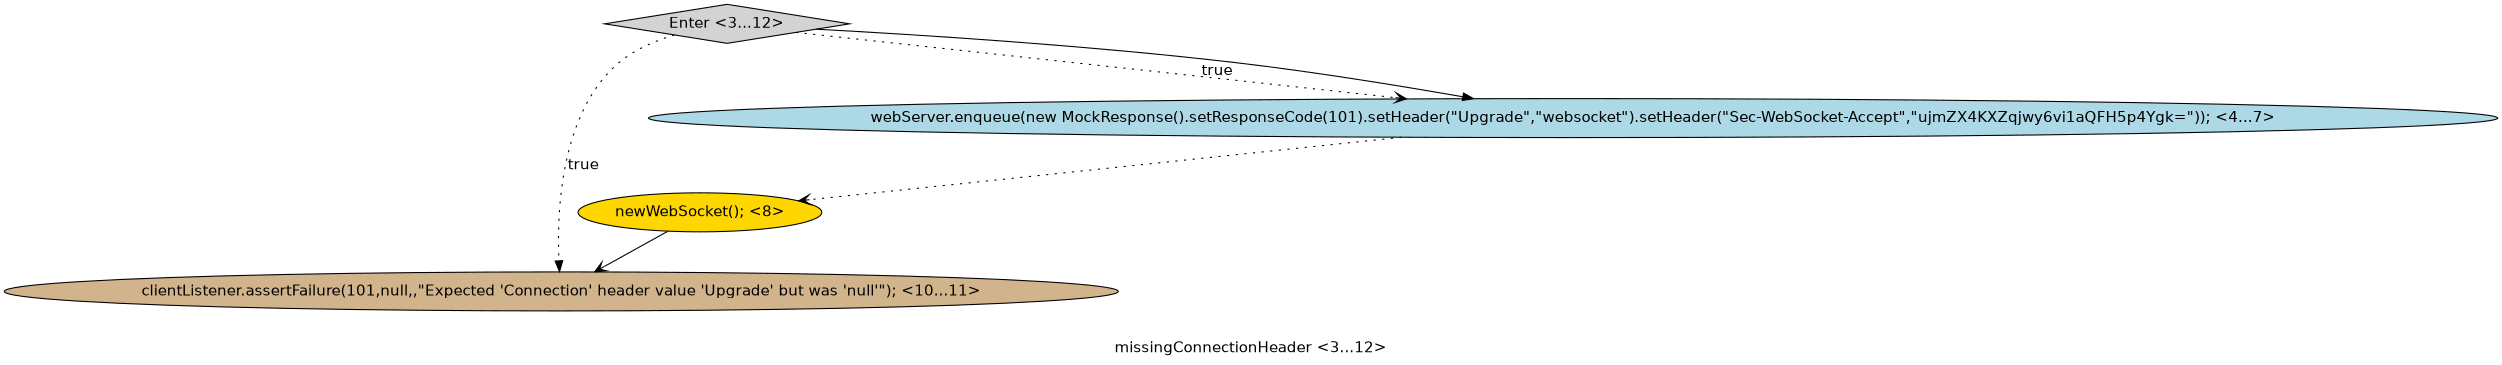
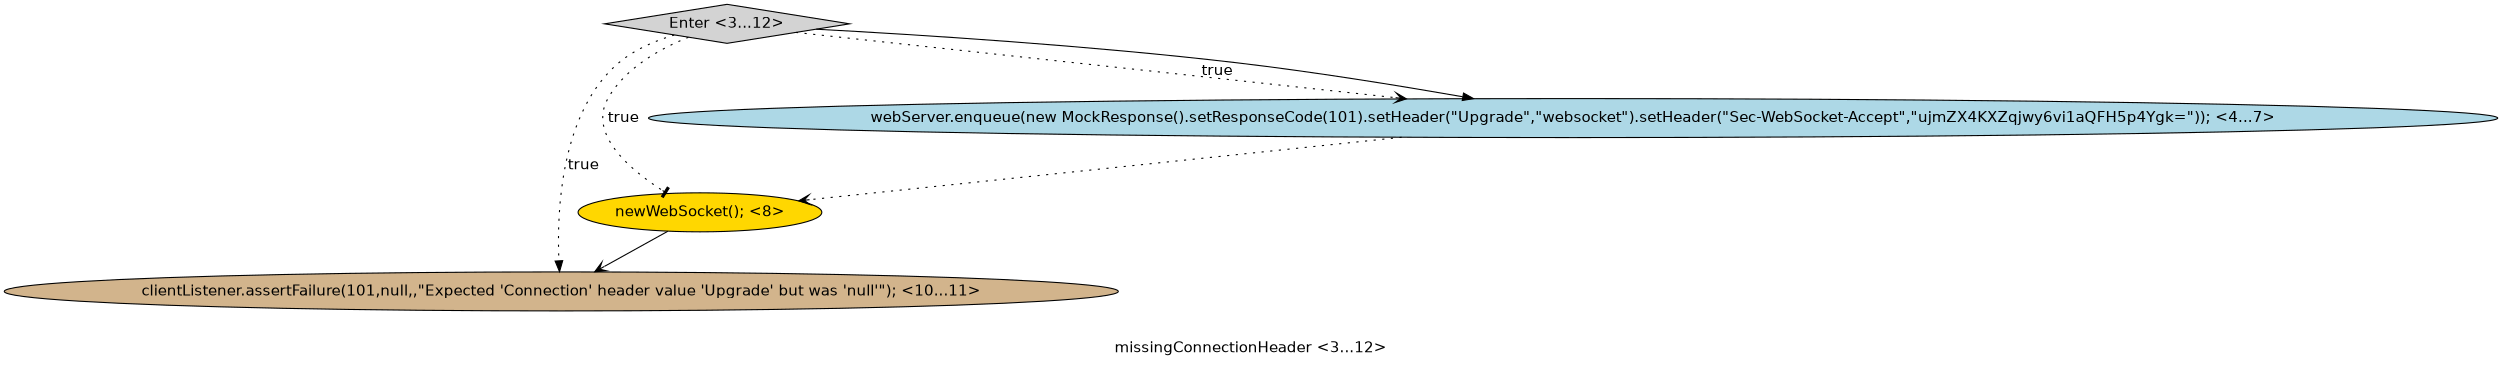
none -> (605, 105)
